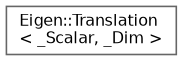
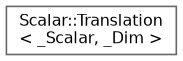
(91, 30) -> (91, 30)
